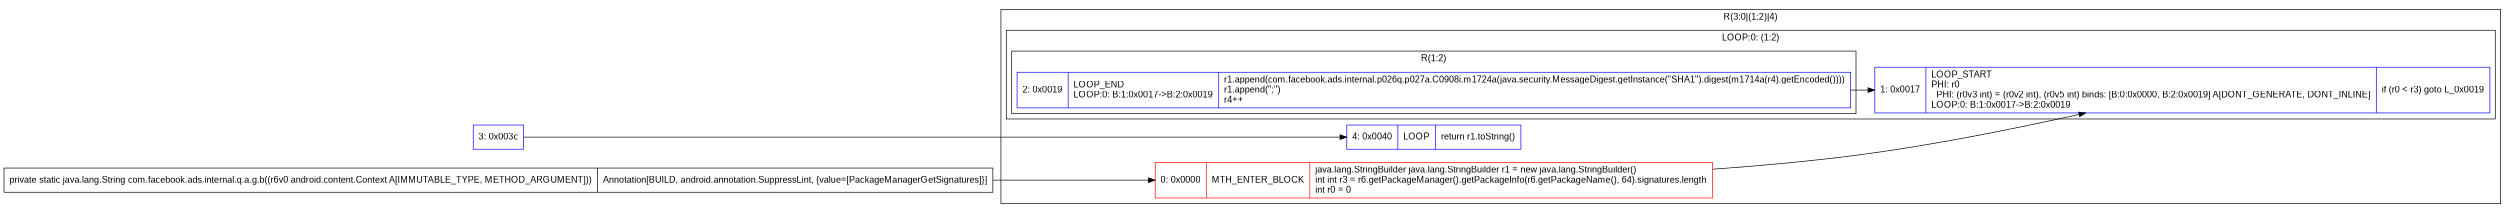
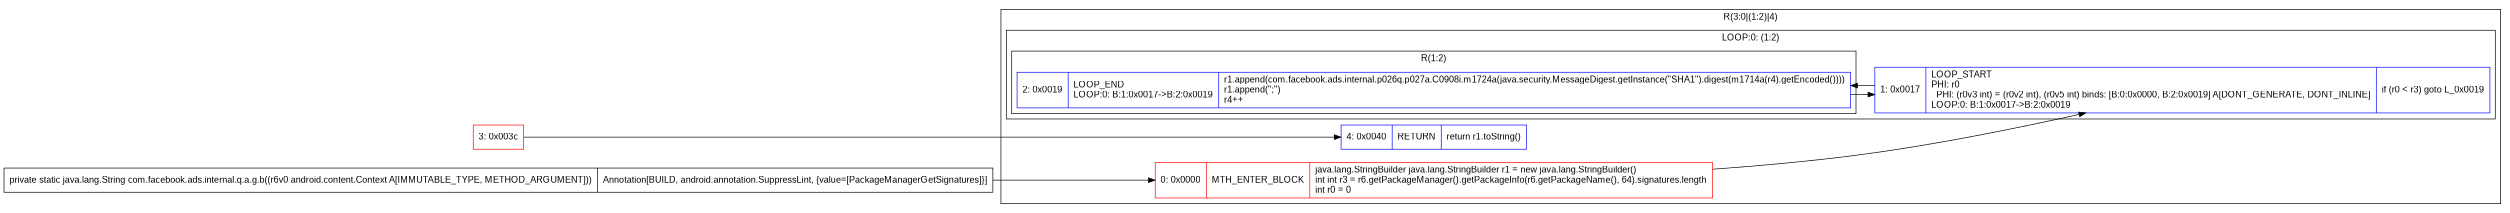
none -> (1866, 86)
(498, 137) -> (498, 137)
(1417, 137) -> (1417, 137)
